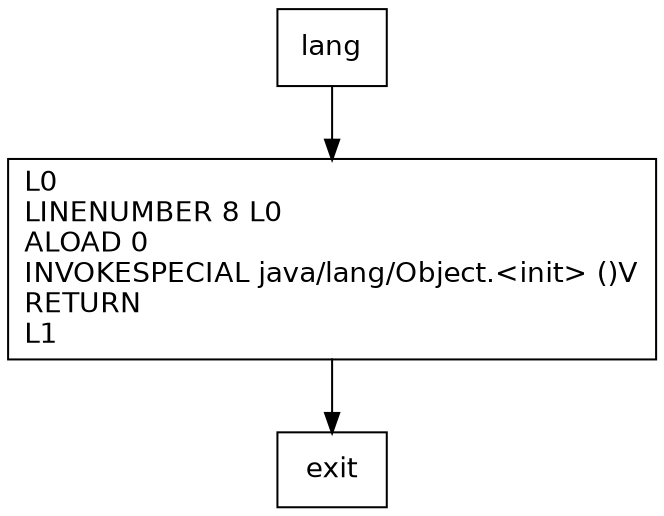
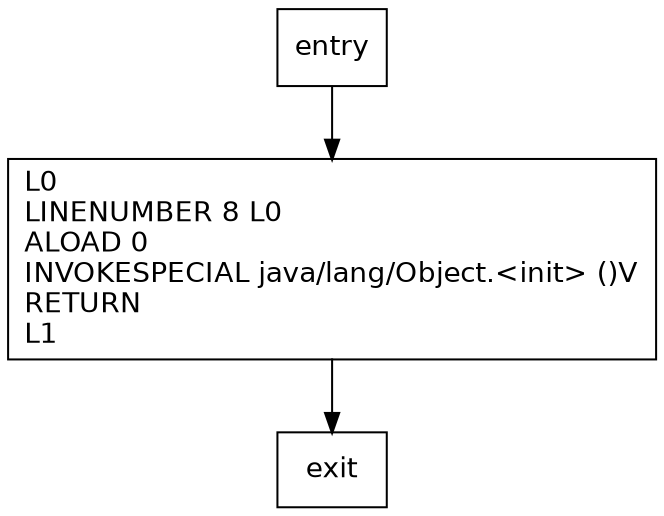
(332, 48) -> (332, 48)
